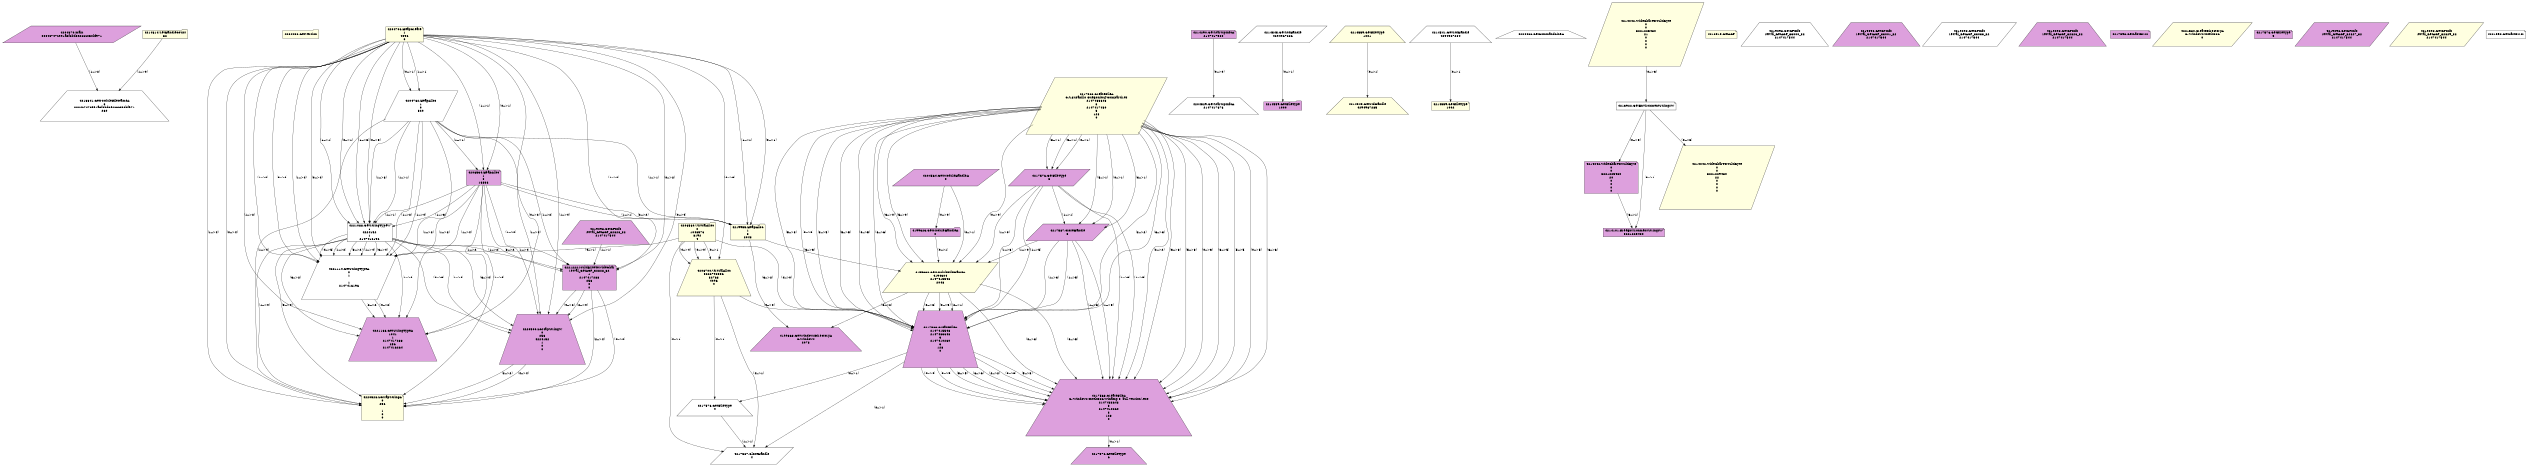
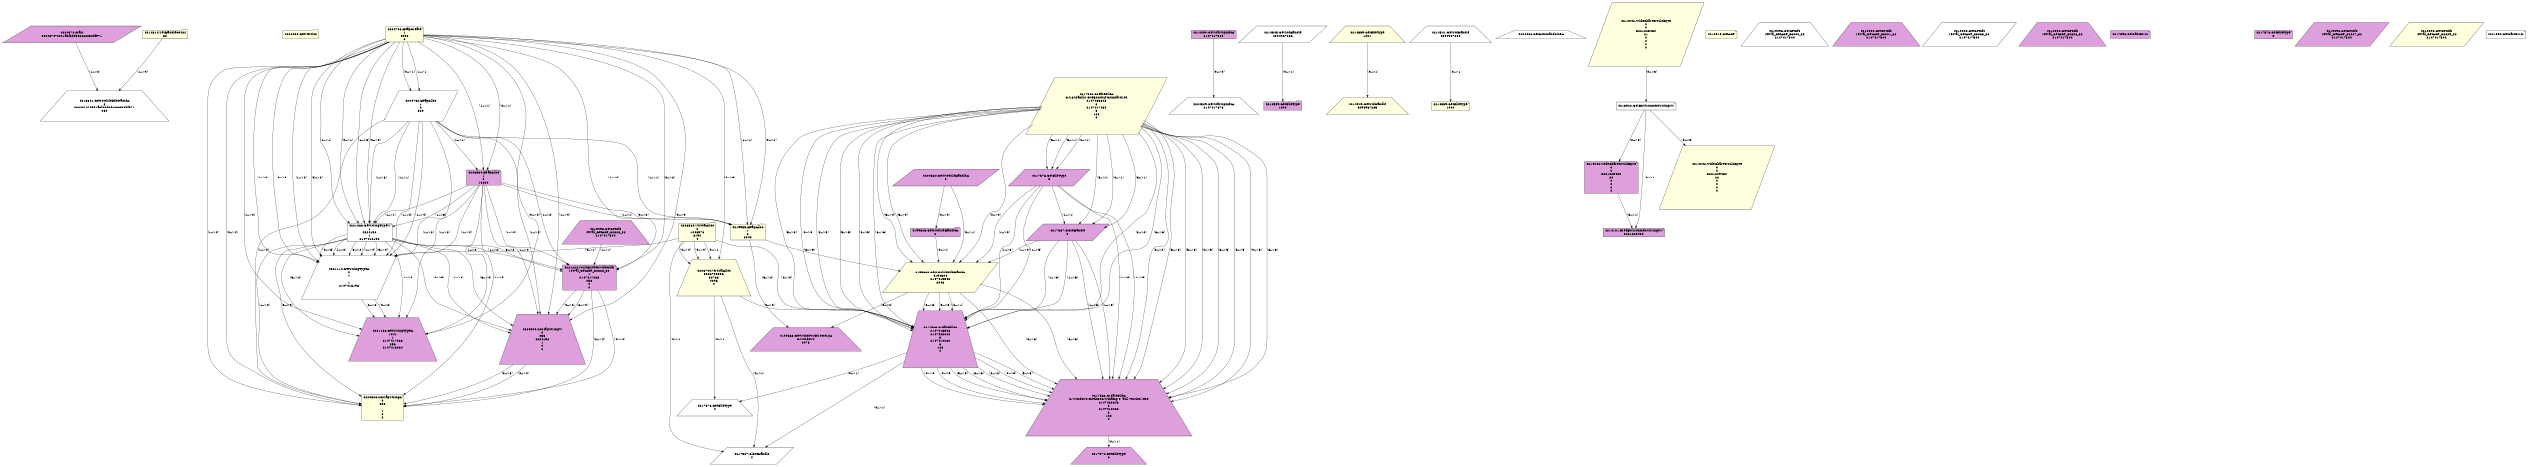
(2202, 34) -> none
(733, 431) -> none
